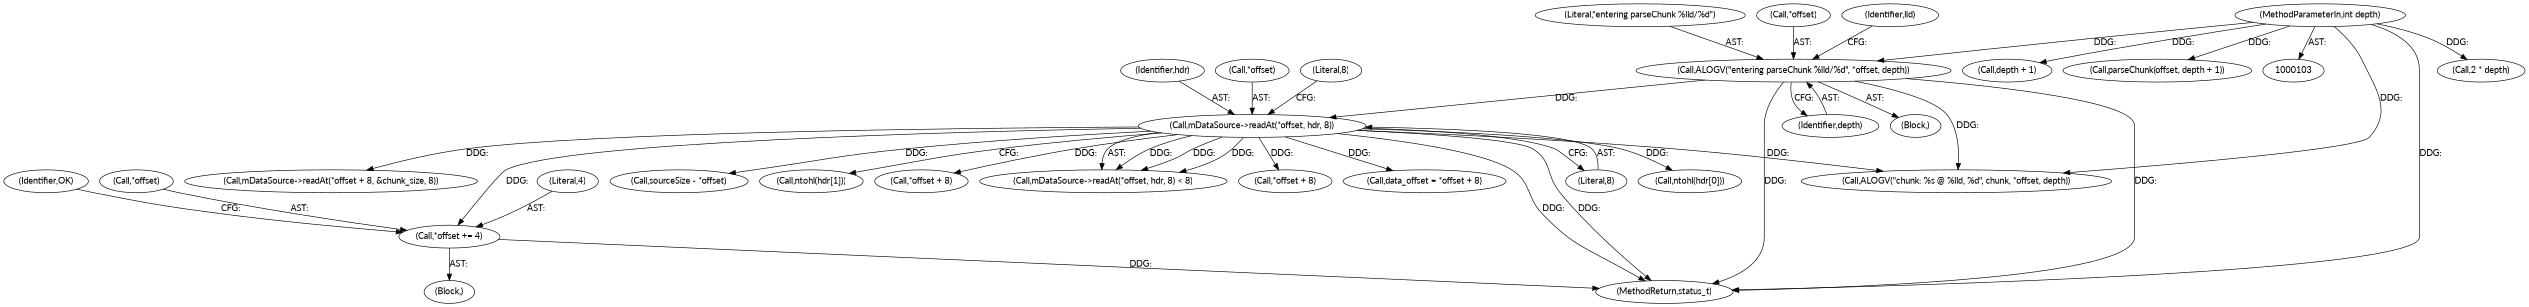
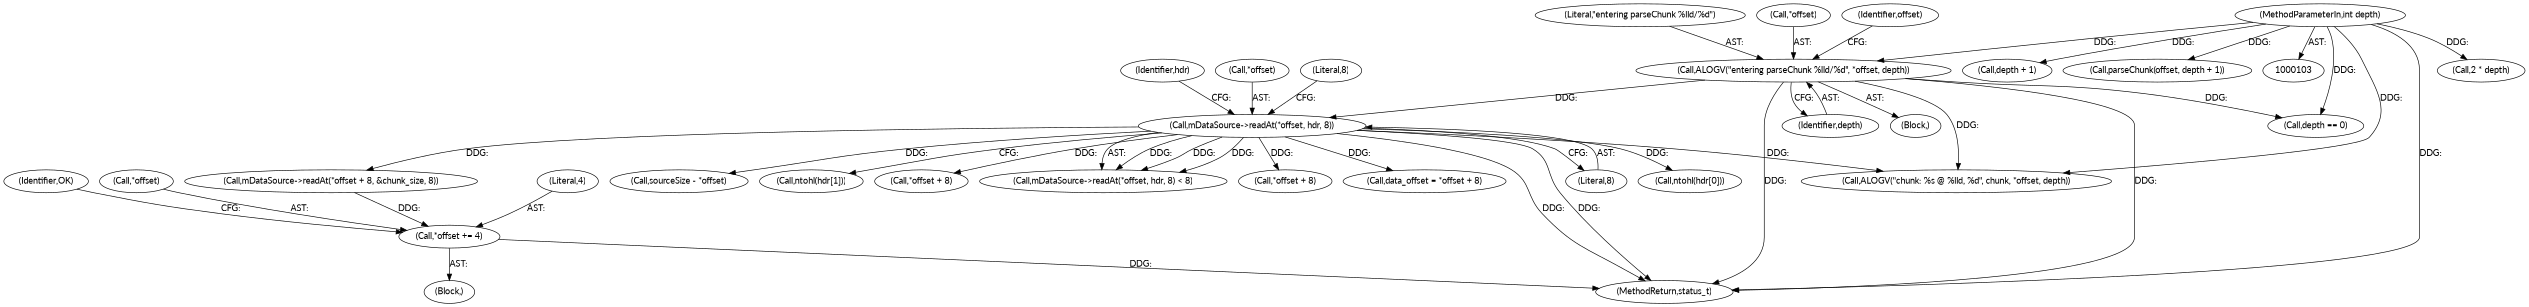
(1890, 15) -> (1890, 15)
(1223, 98) -> (1223, 98)
none -> (2316, 126)
(789, 139) -> (388, 208)
